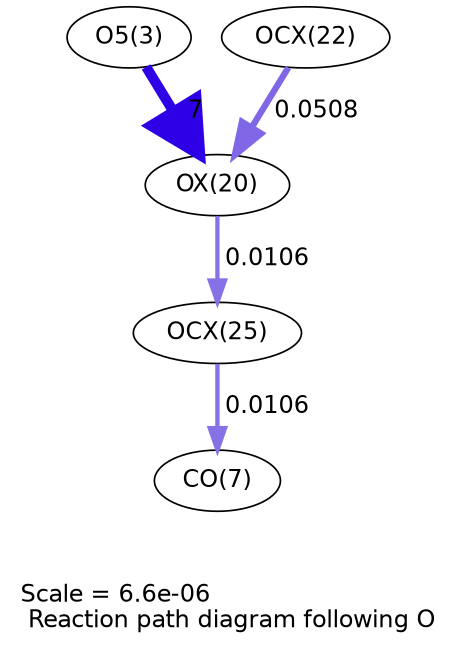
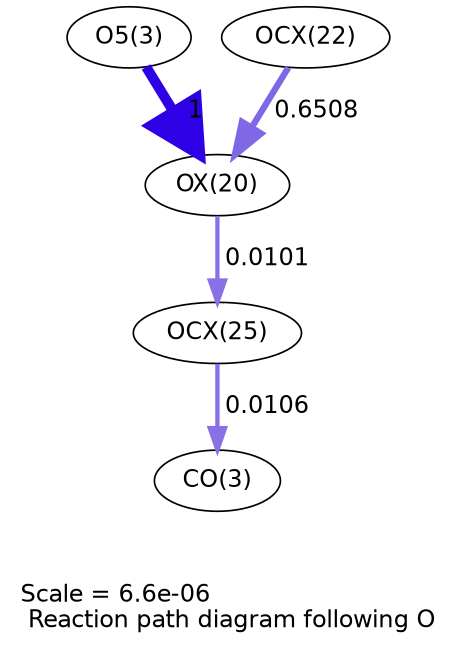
(192, 111) -> (192, 111)
(313, 111) -> (313, 111)
(264, 259) -> (264, 259)
(217, 481) -> (217, 481)
